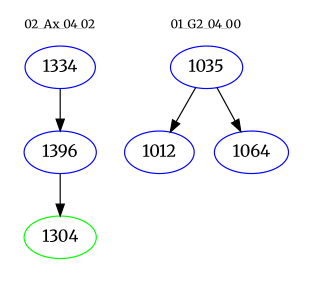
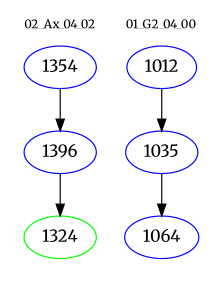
(60, 67) -> (60, 67)
(186, 105) -> (162, 104)
(60, 237) -> (60, 237)
